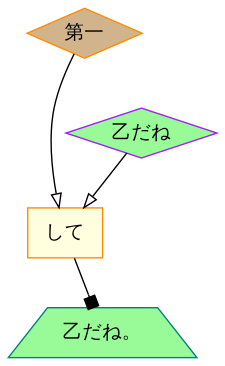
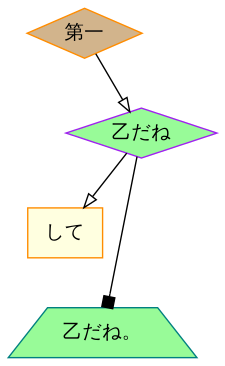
(52, 122) -> (109, 77)
(81, 276) -> (124, 225)
